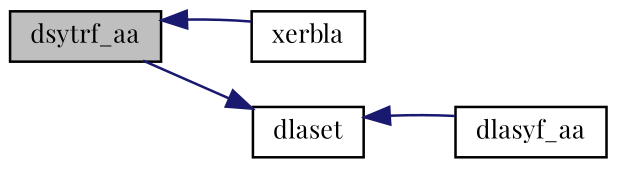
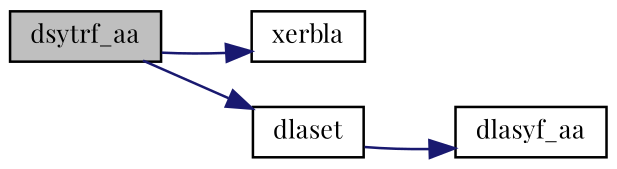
(219, 20) -> (194, 53)
(423, 115) -> (397, 149)
